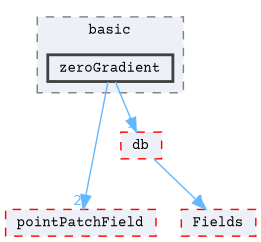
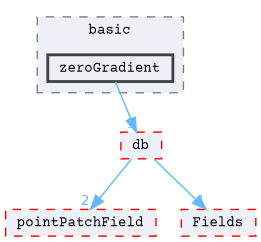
(97, 138) -> (116, 179)
